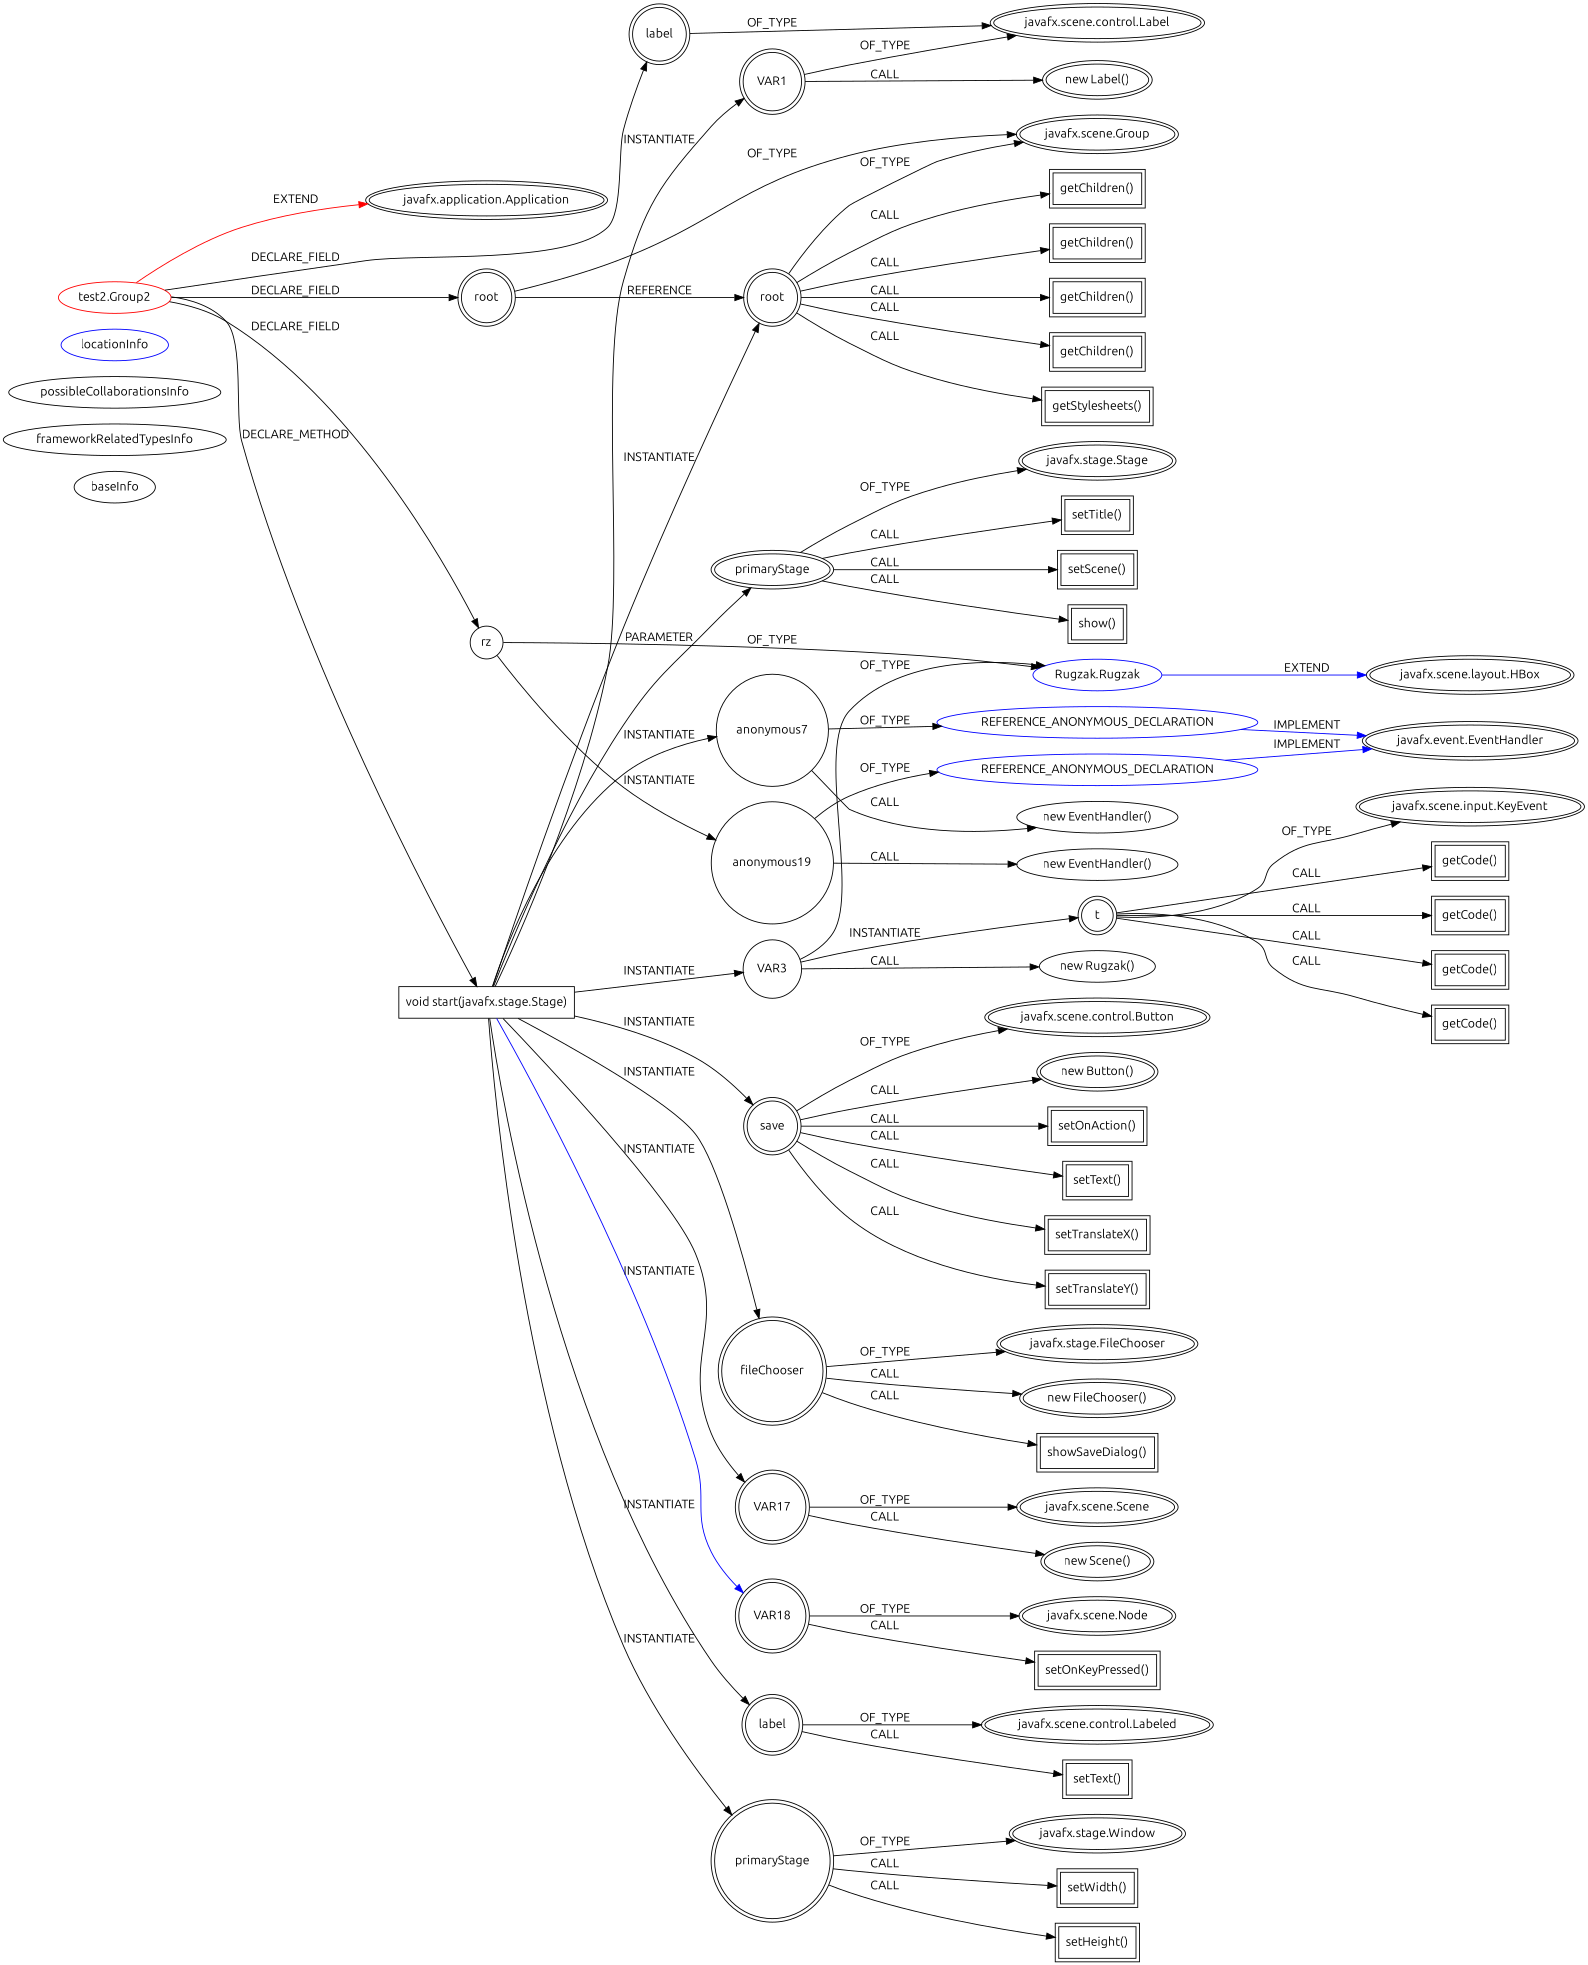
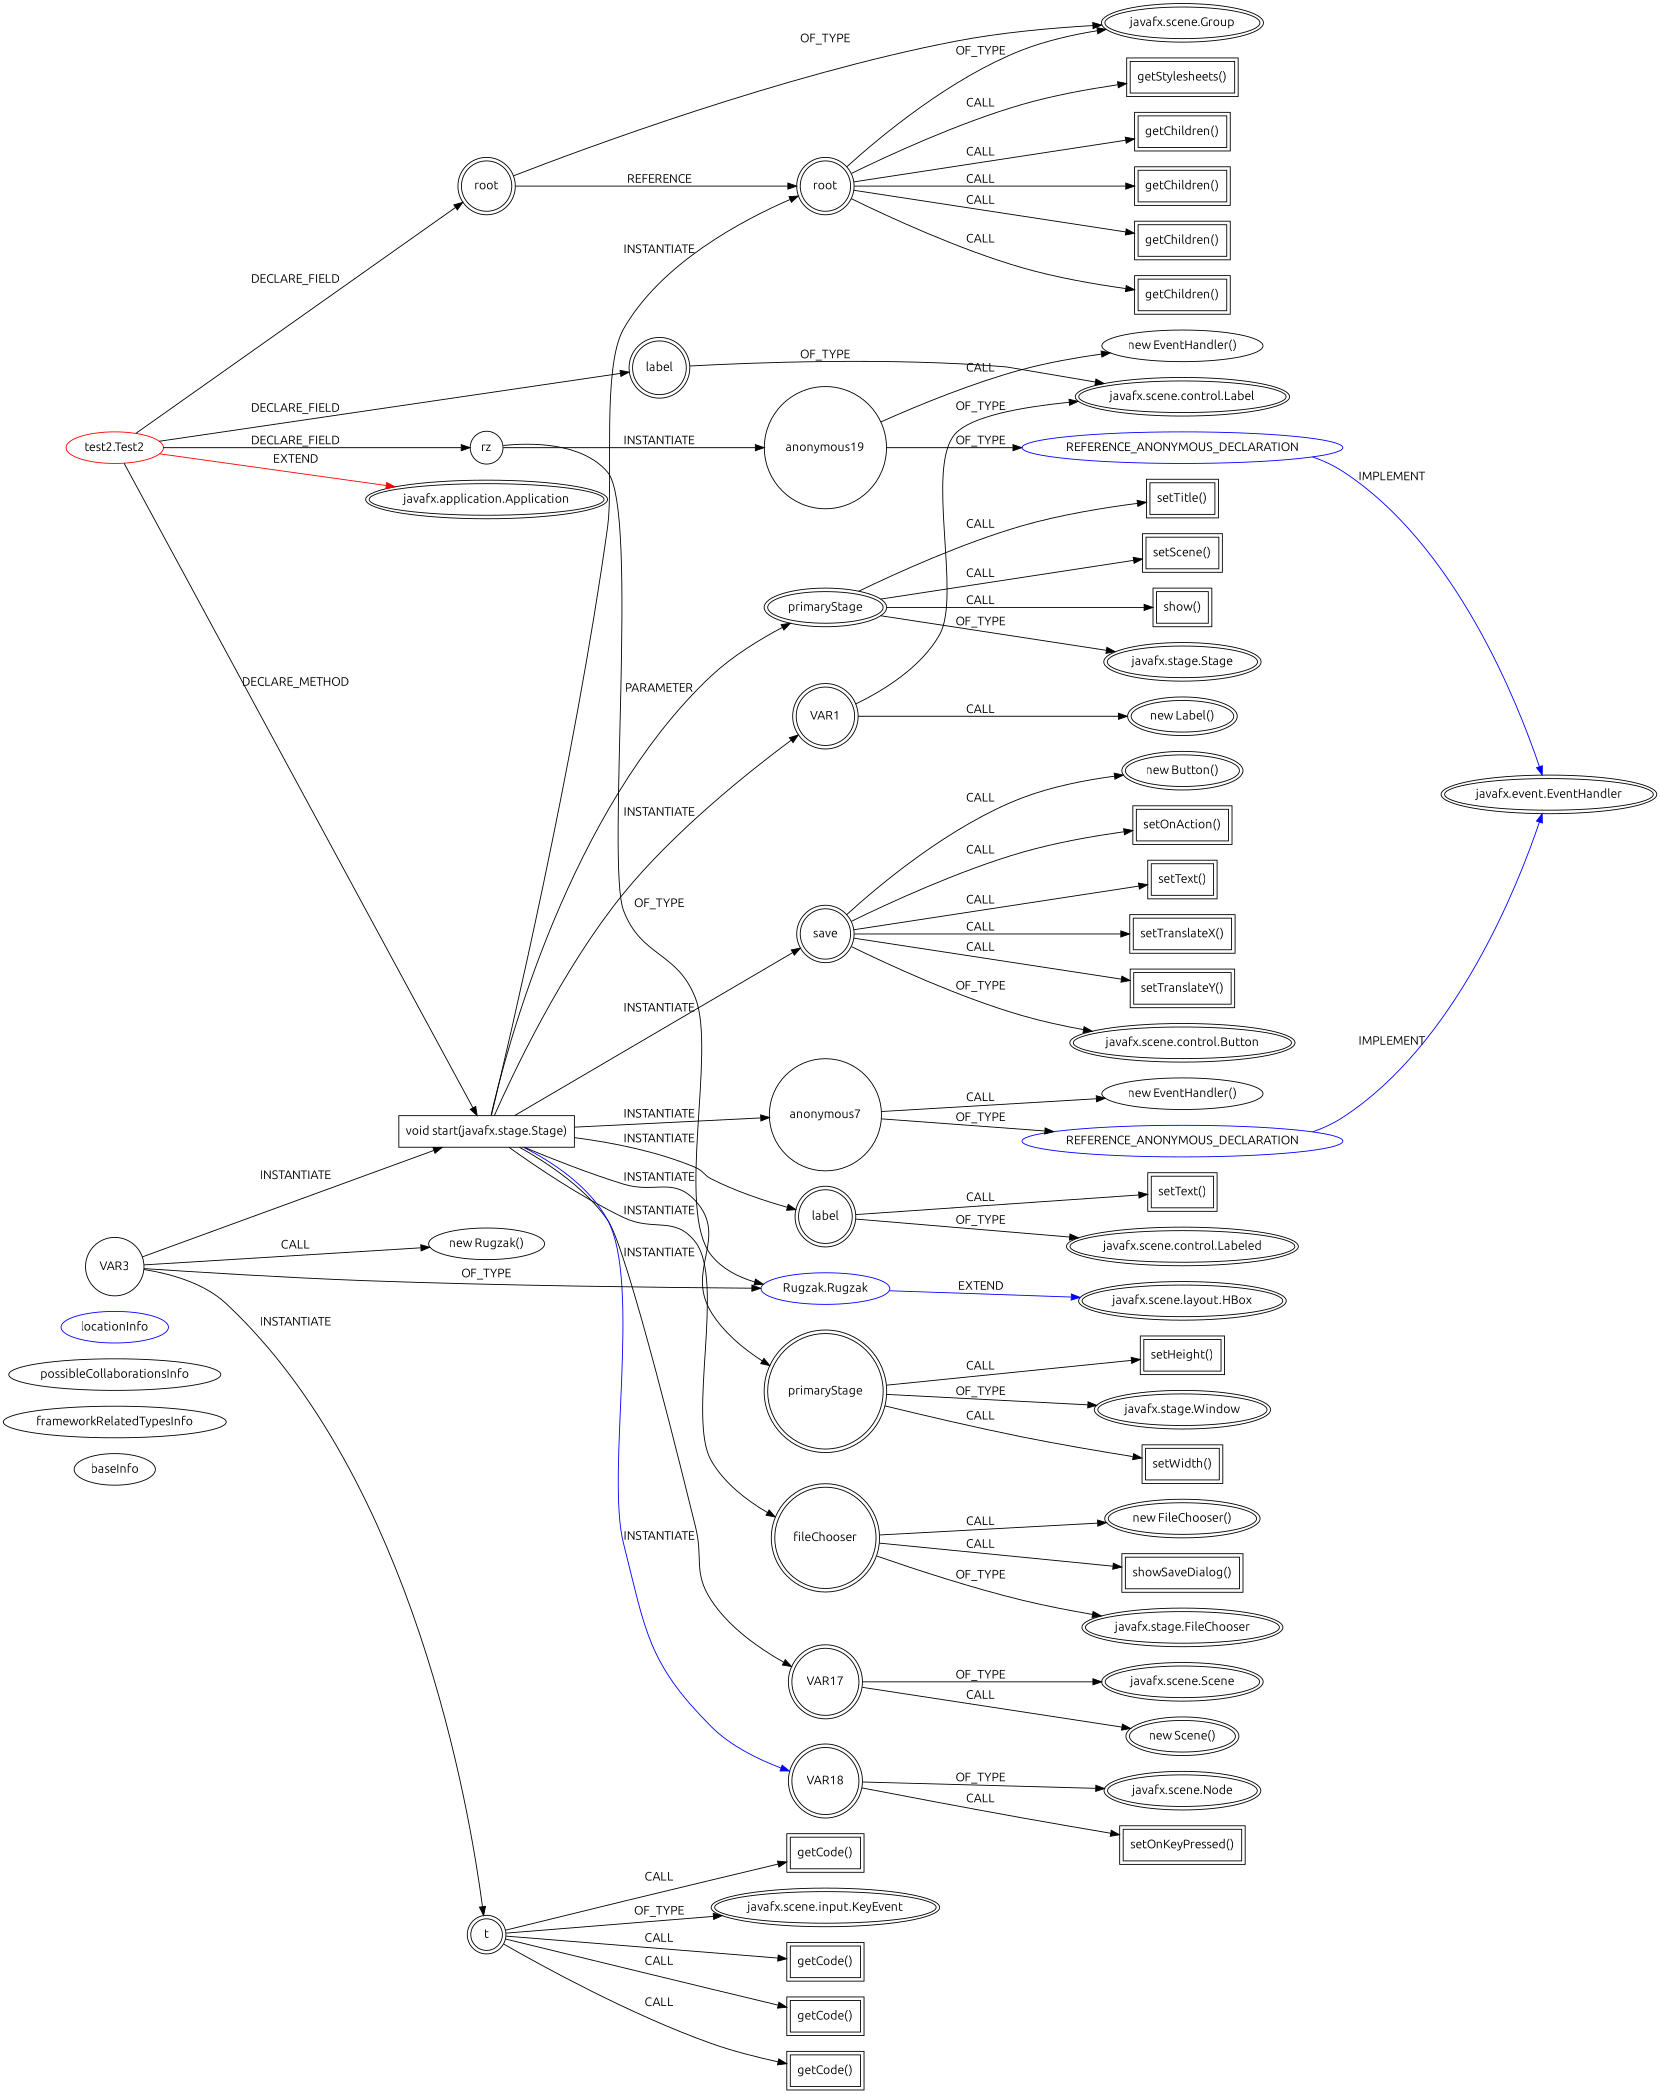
(115, 298) -> (115, 448)
(654, 983) -> (288, 1204)
